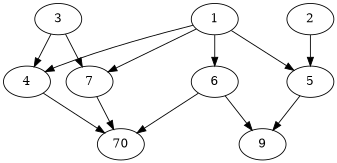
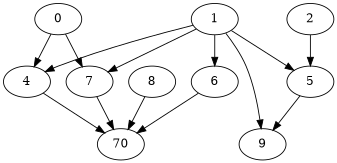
(58, 19) -> (58, 19)
none -> (152, 82)
(236, 110) -> (249, 74)
